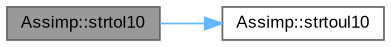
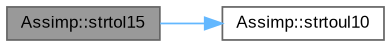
(83, 23) -> (83, 23)
